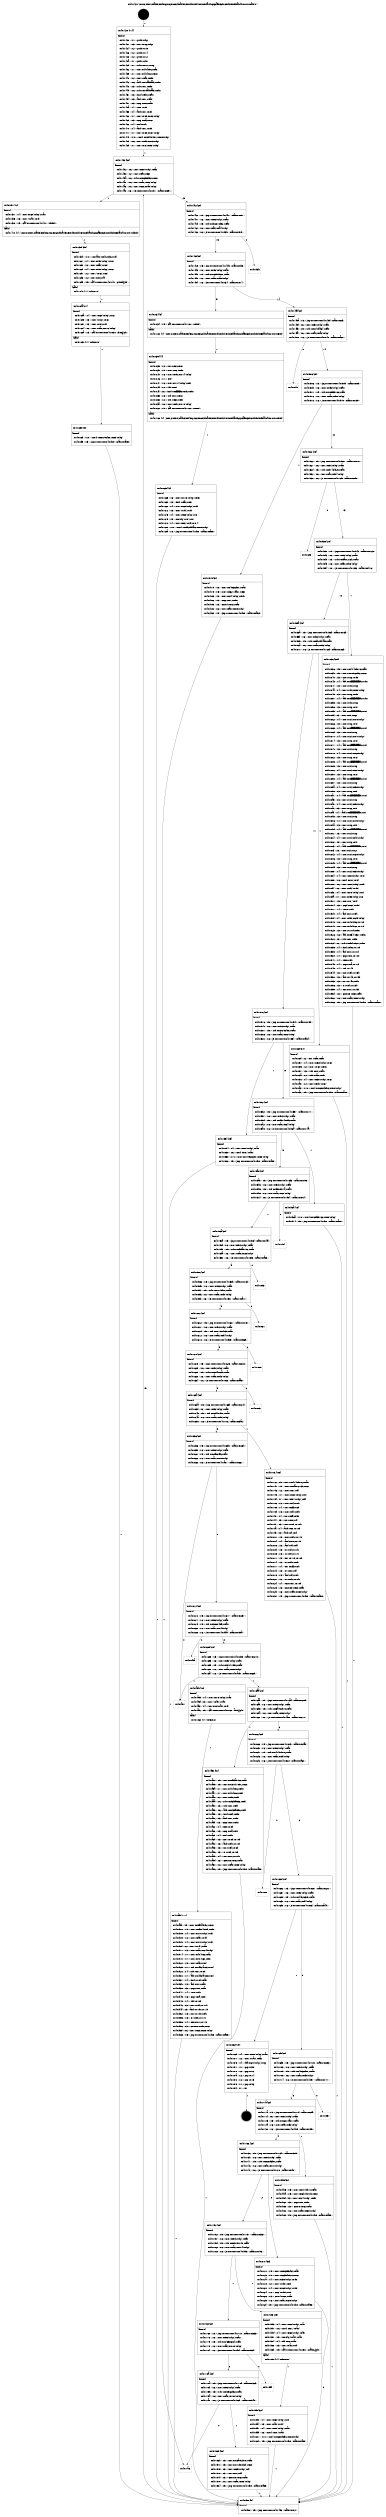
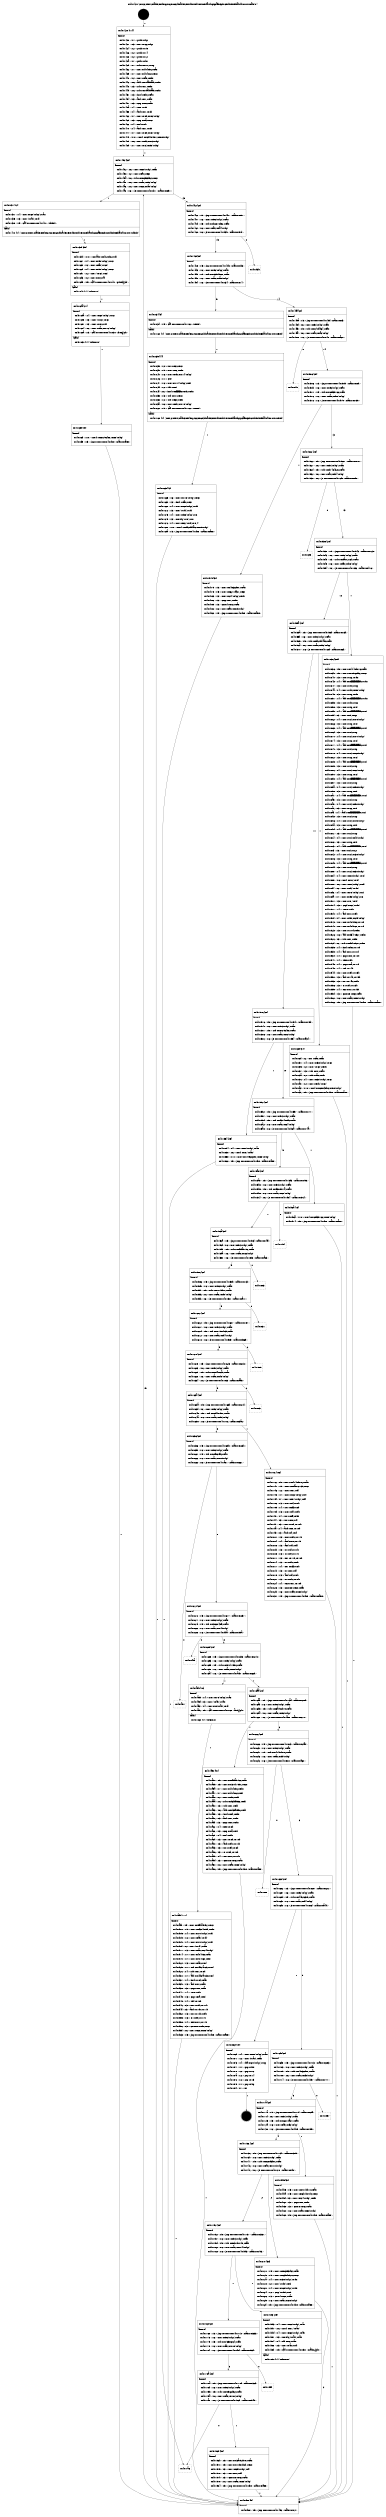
(186, 1686) -> (224, 1680)
(277, 2426) -> none
